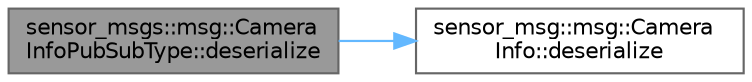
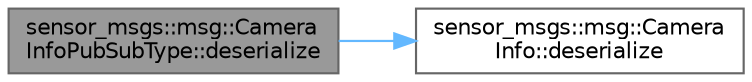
(580, 41) -> (580, 41)
